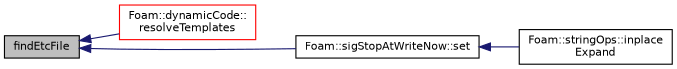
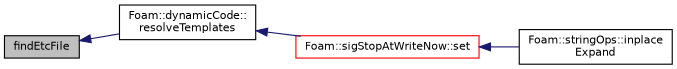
(188, 22) -> (188, 22)
(387, 47) -> (387, 47)
(193, 50) -> (284, 34)
